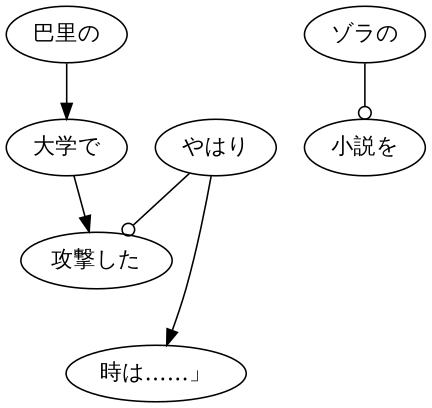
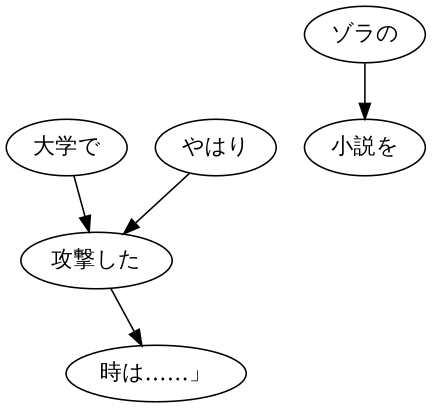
(67, 35) -> none
(365, 85) -> (365, 85)
(161, 199) -> (161, 199)
(195, 254) -> (123, 310)
